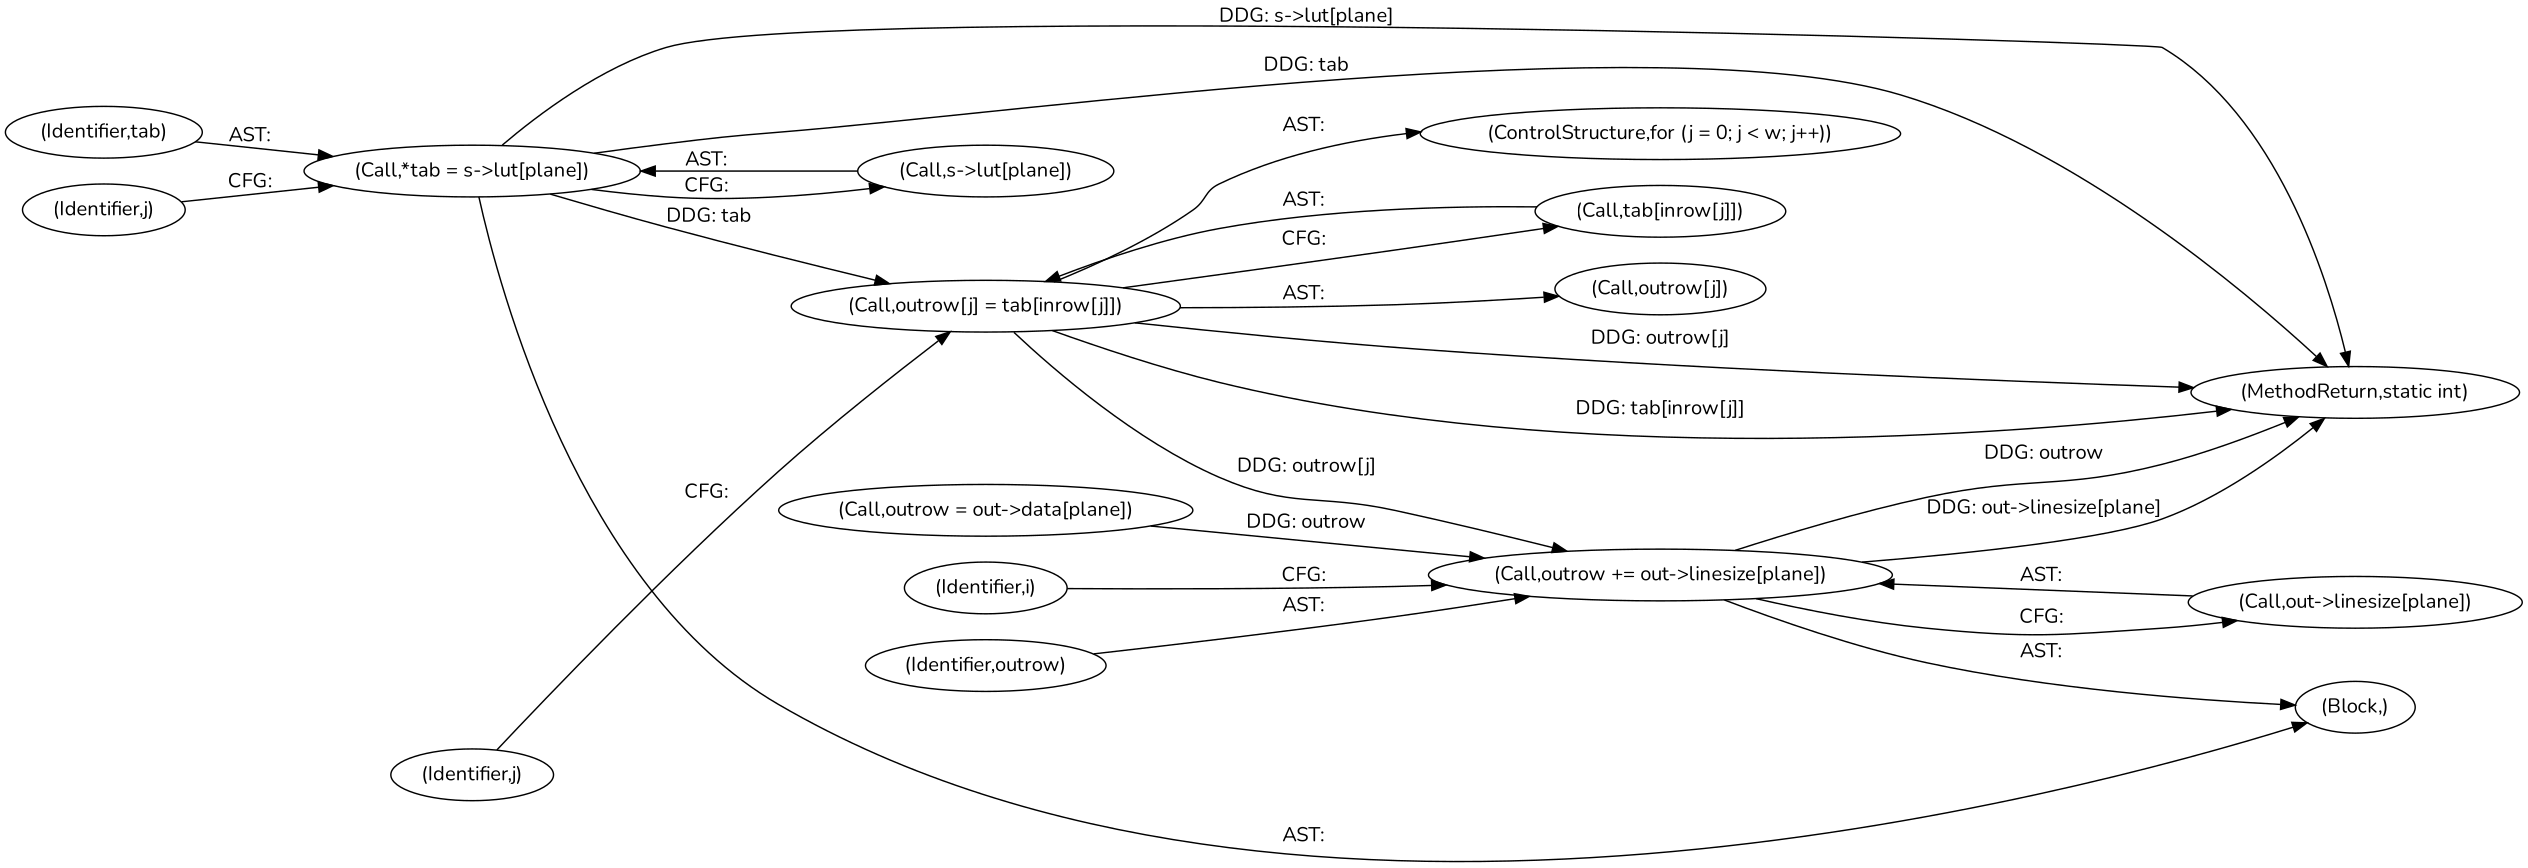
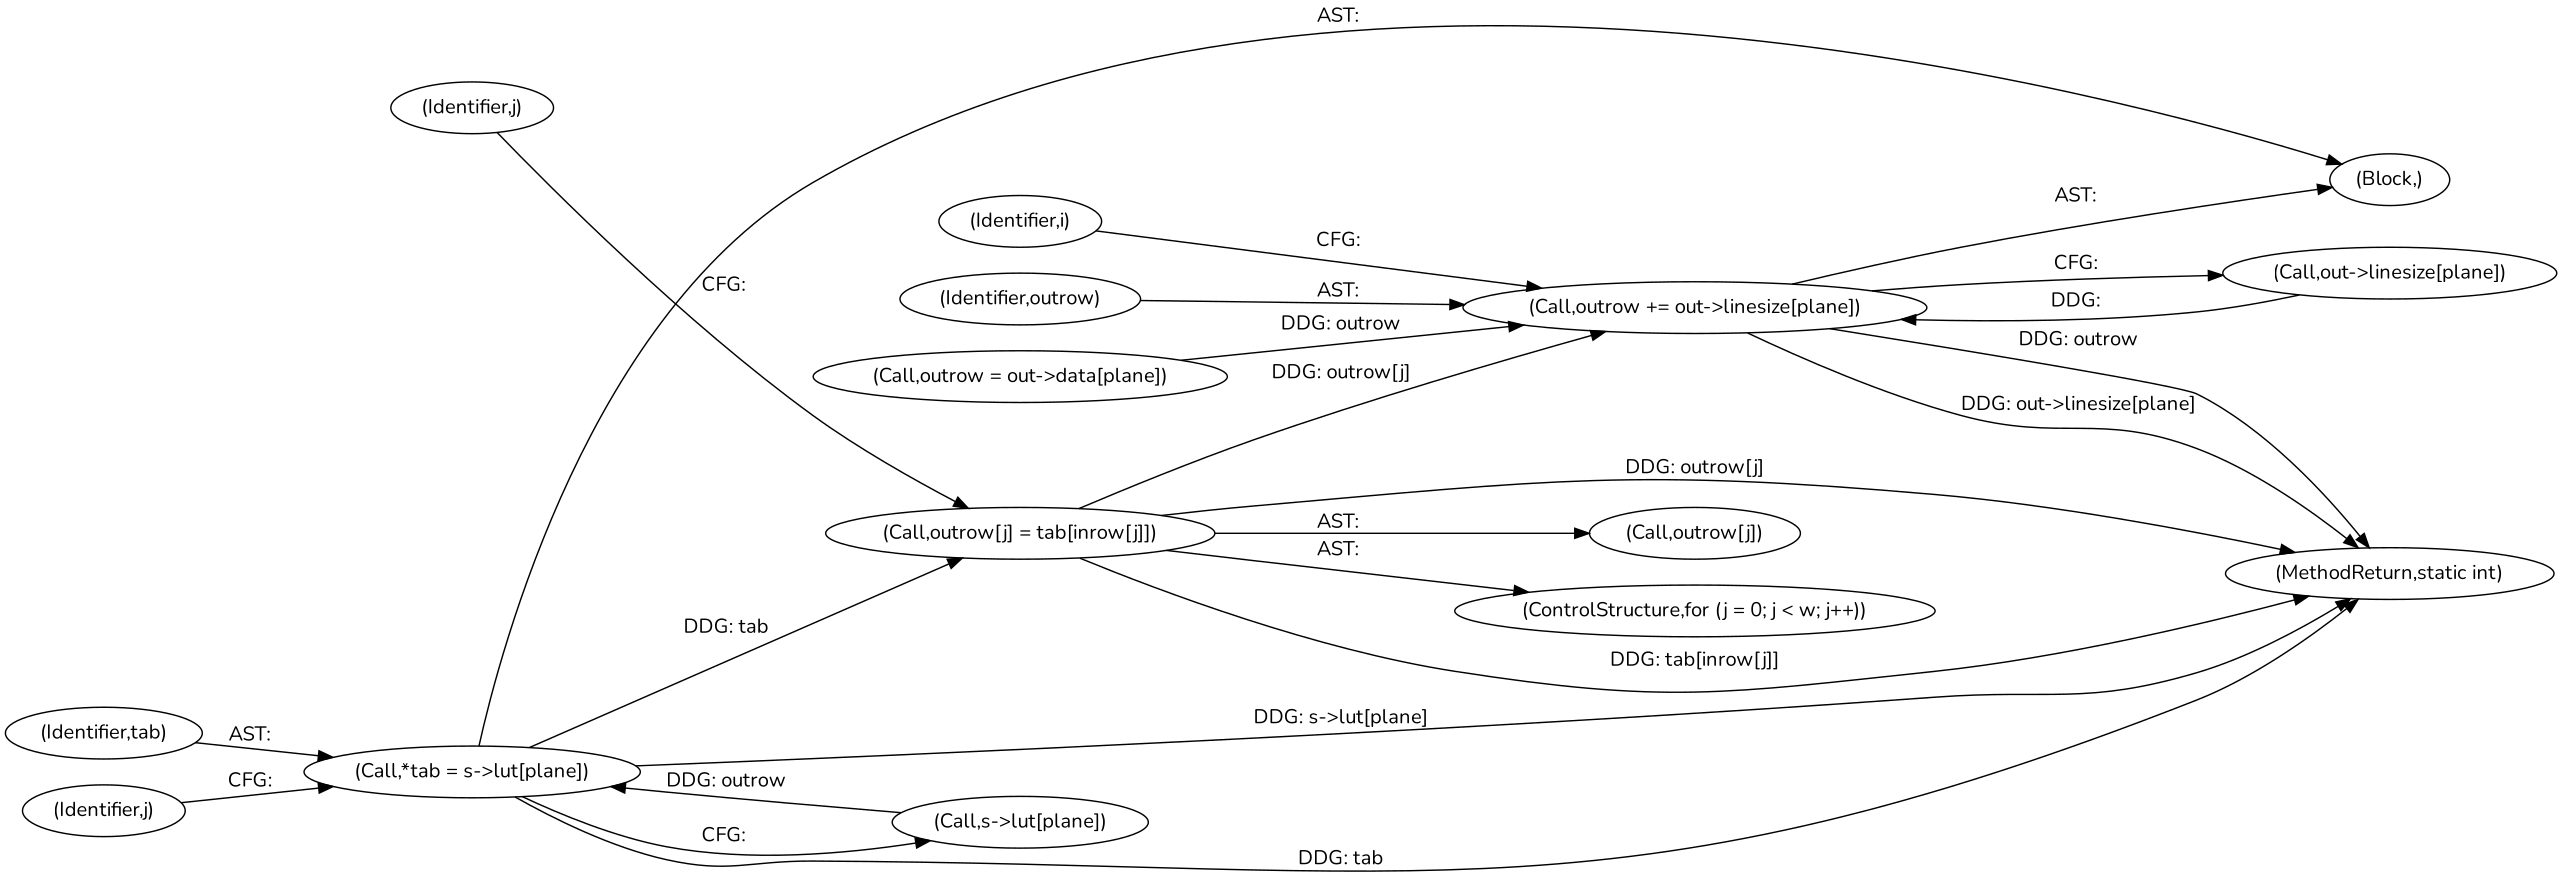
(709, 160) -> (727, 781)
(1660, 211) -> none
(2044, 576) -> (2079, 301)
